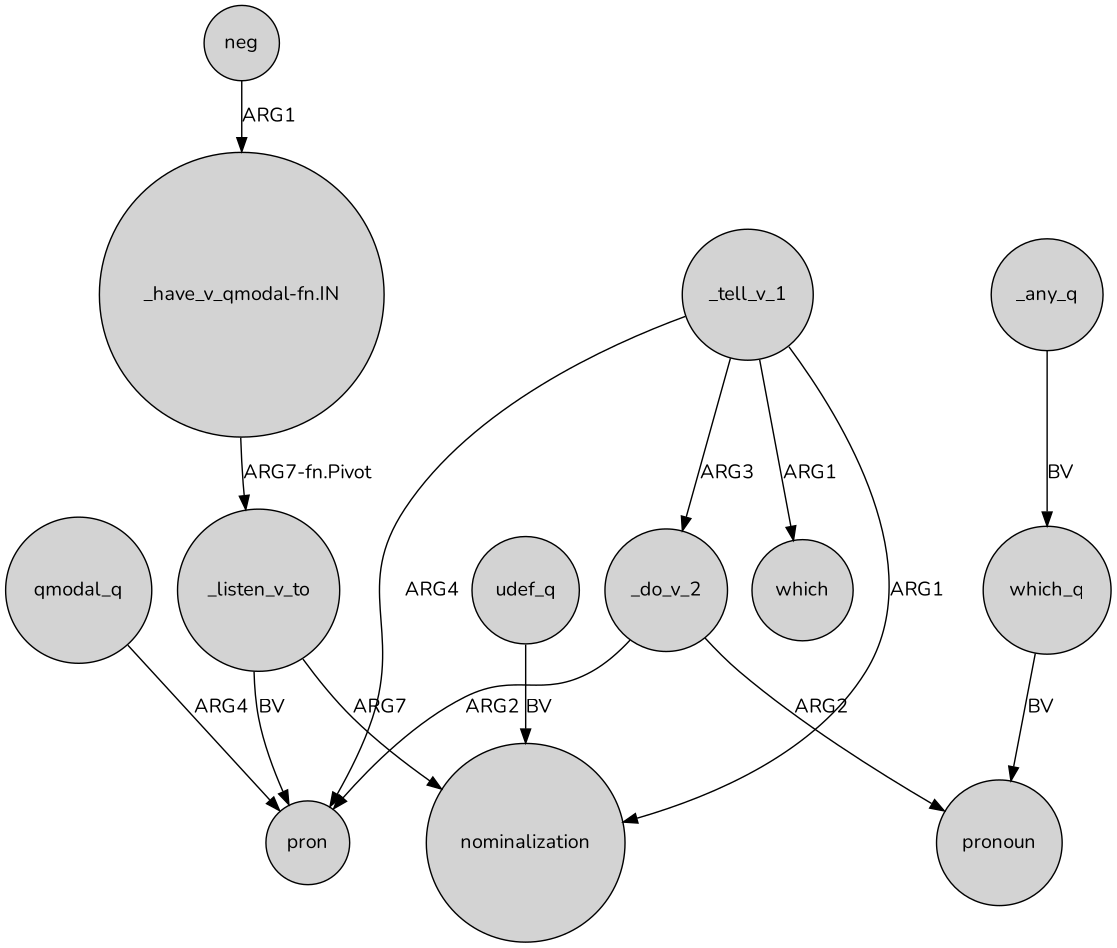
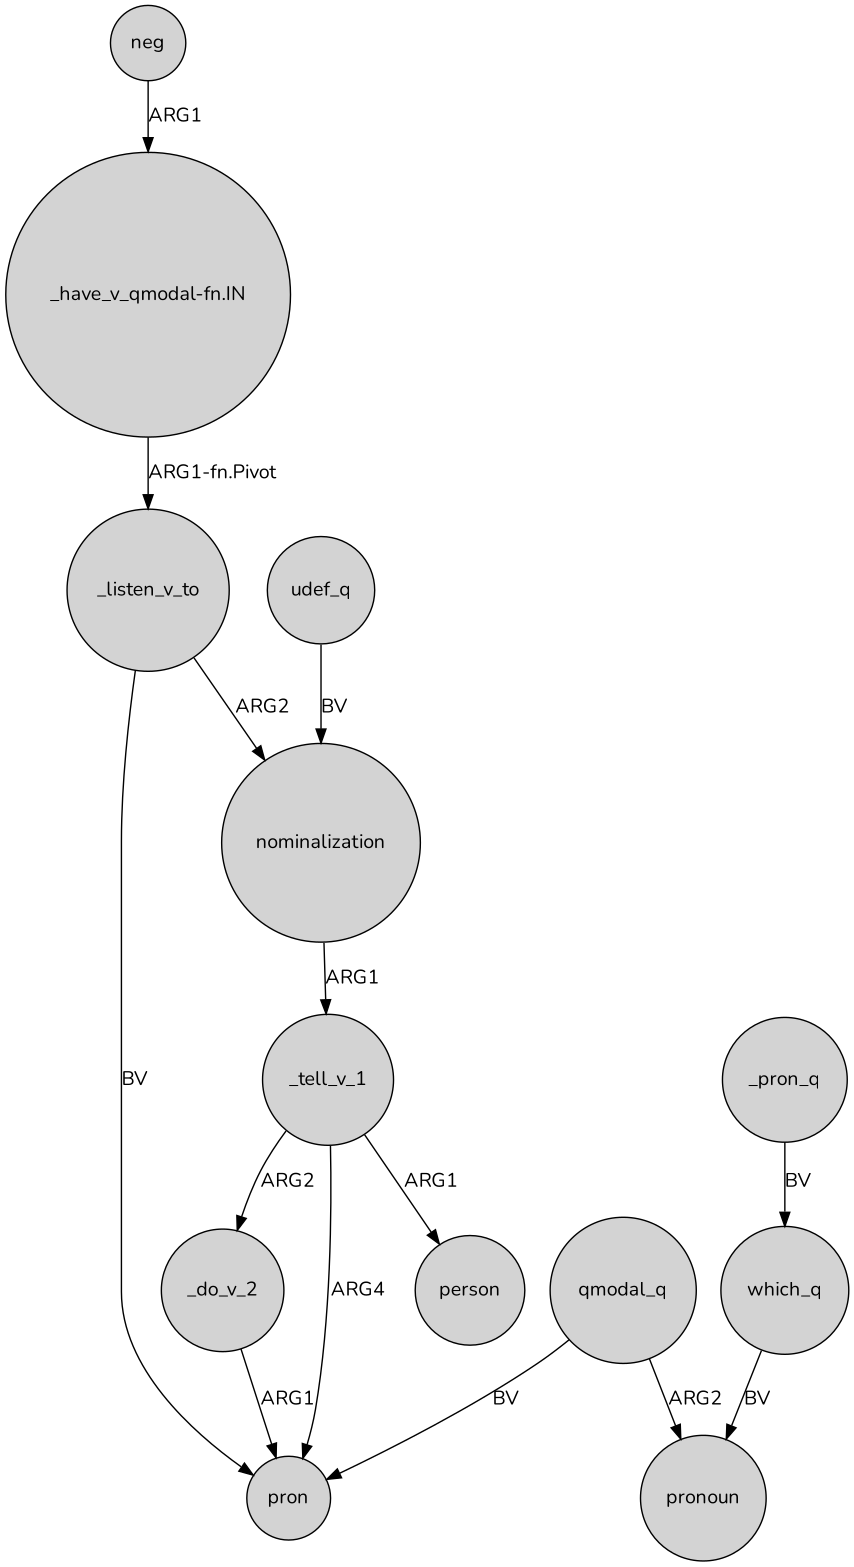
(1047, 295) -> (785, 1080)
(308, 473) -> (213, 473)
(727, 473) -> (288, 1181)
(803, 590) -> (470, 1290)
(881, 637) -> (325, 971)
(221, 707) -> (506, 1399)
(380, 707) -> (263, 707)
(493, 707) -> (288, 1399)
(807, 724) -> (663, 1392)
